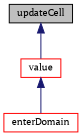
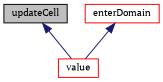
(41, 100) -> (97, 45)
